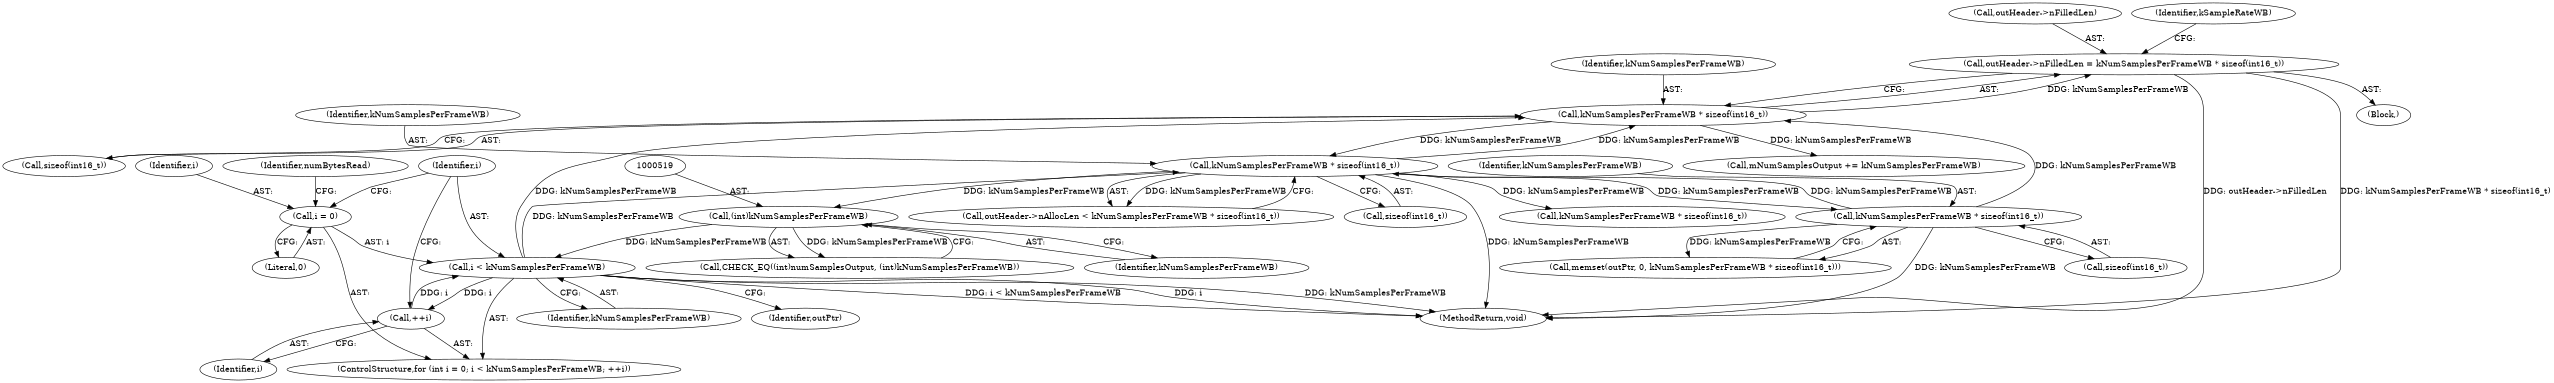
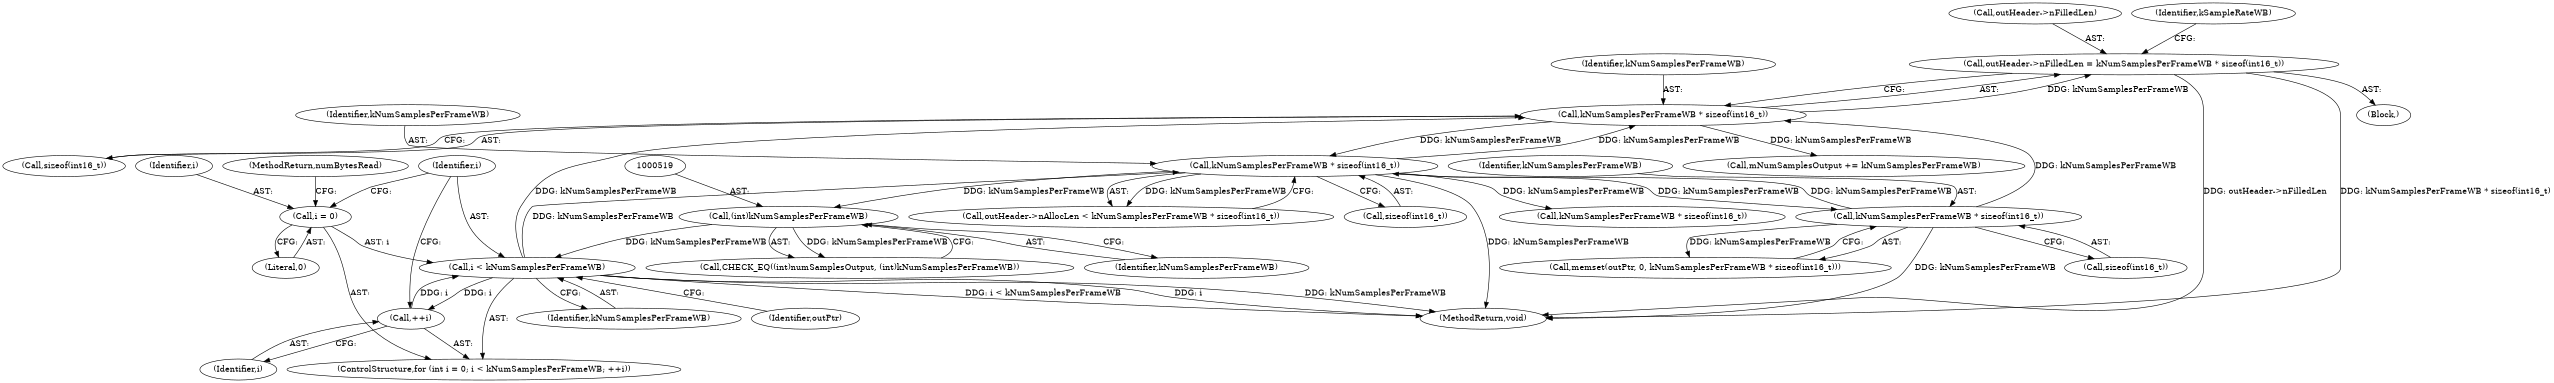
(316, 166) -> (316, 166)
(690, 286) -> (675, 295)
